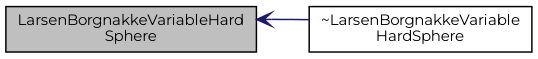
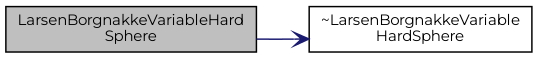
(290, 19) -> (275, 39)
